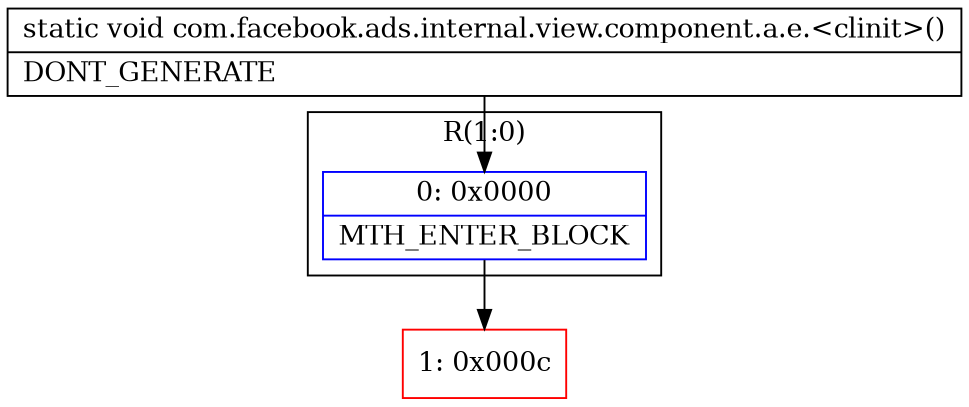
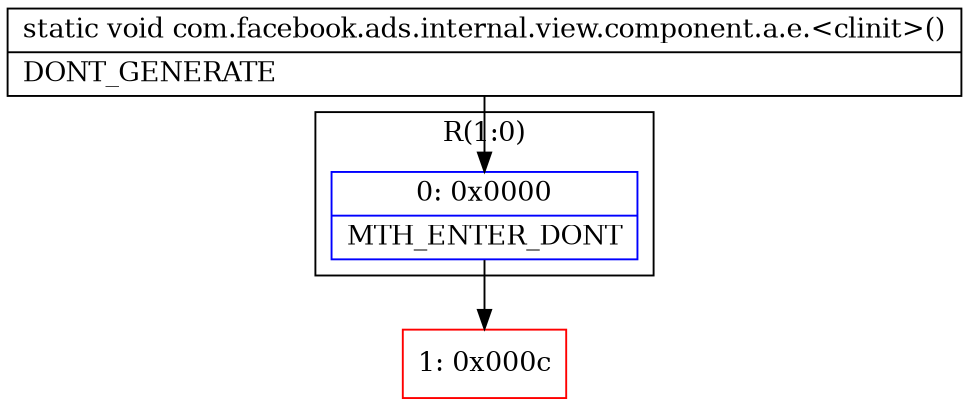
(485, 237) -> (485, 237)
